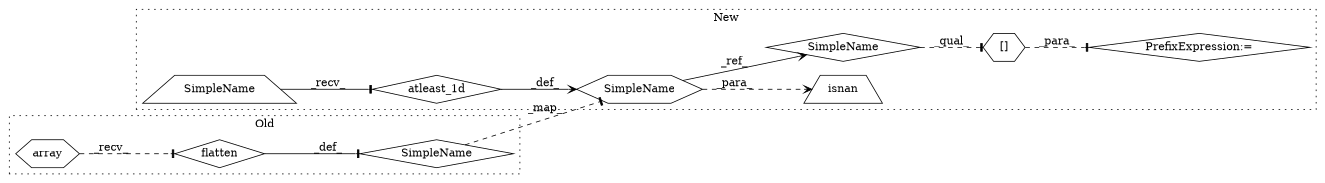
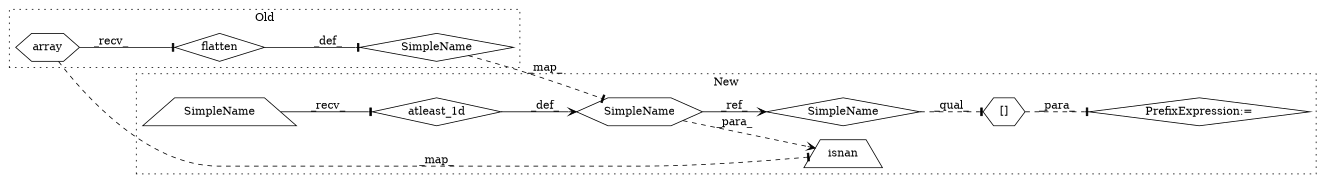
(125, 154) -> (125, 47)
none -> (414, 166)
